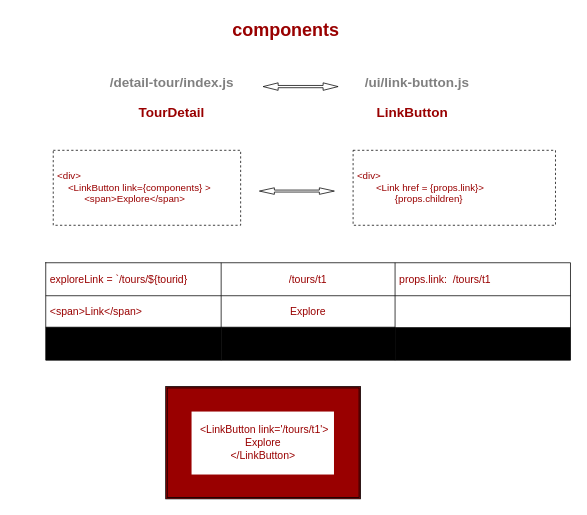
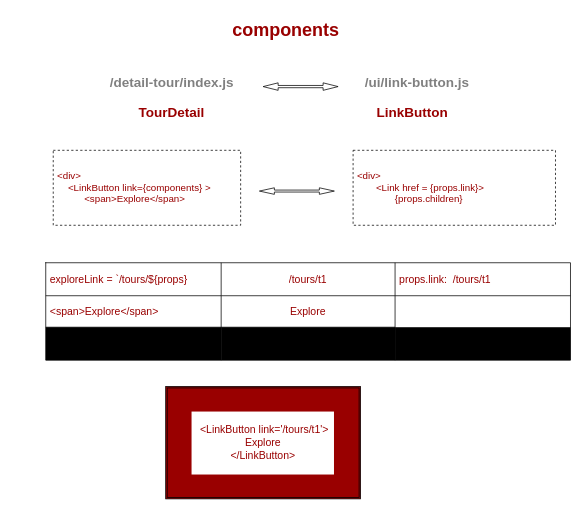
(131, 279) -> (130, 279)
(95, 312) -> (104, 312)
